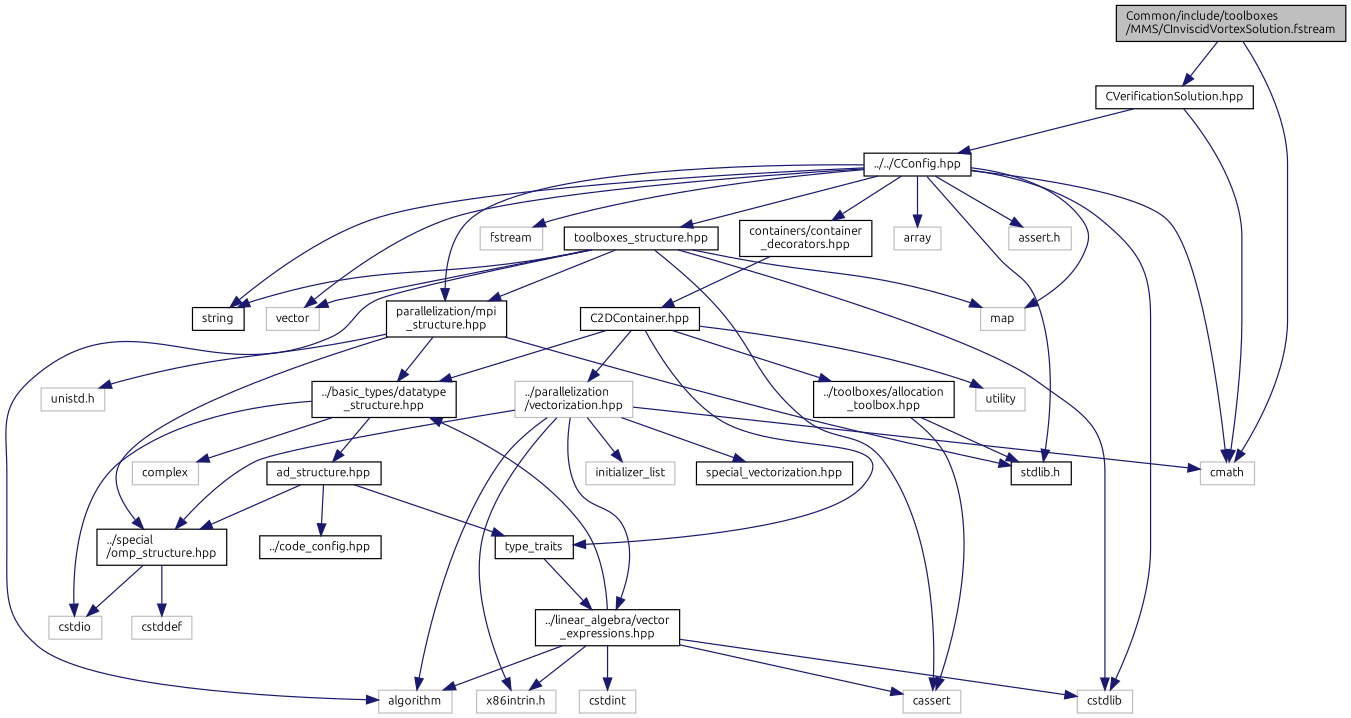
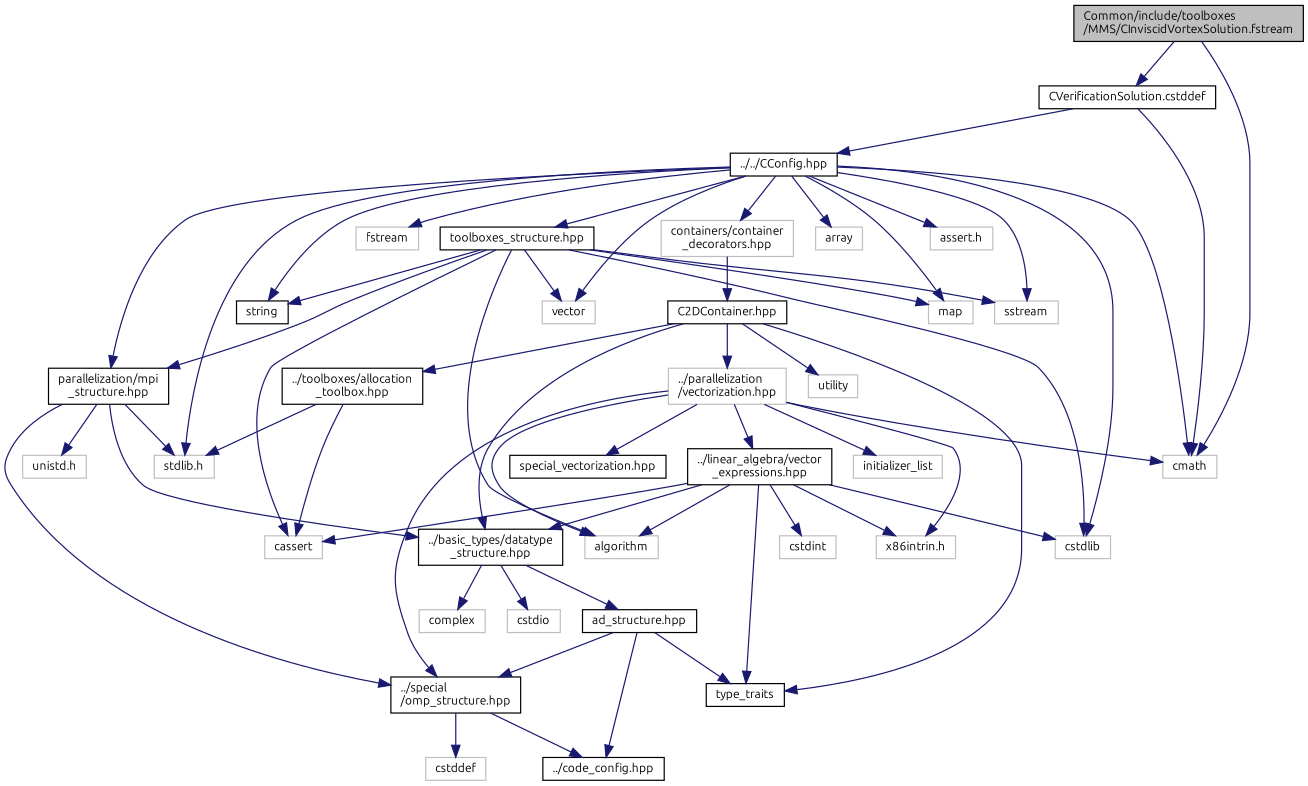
(1175, 97) -> (1127, 97)
(806, 238) -> (727, 238)
none -> (1026, 312)
(1041, 473) -> (184, 467)
(564, 580) -> (753, 578)
(120, 587) -> (531, 733)
